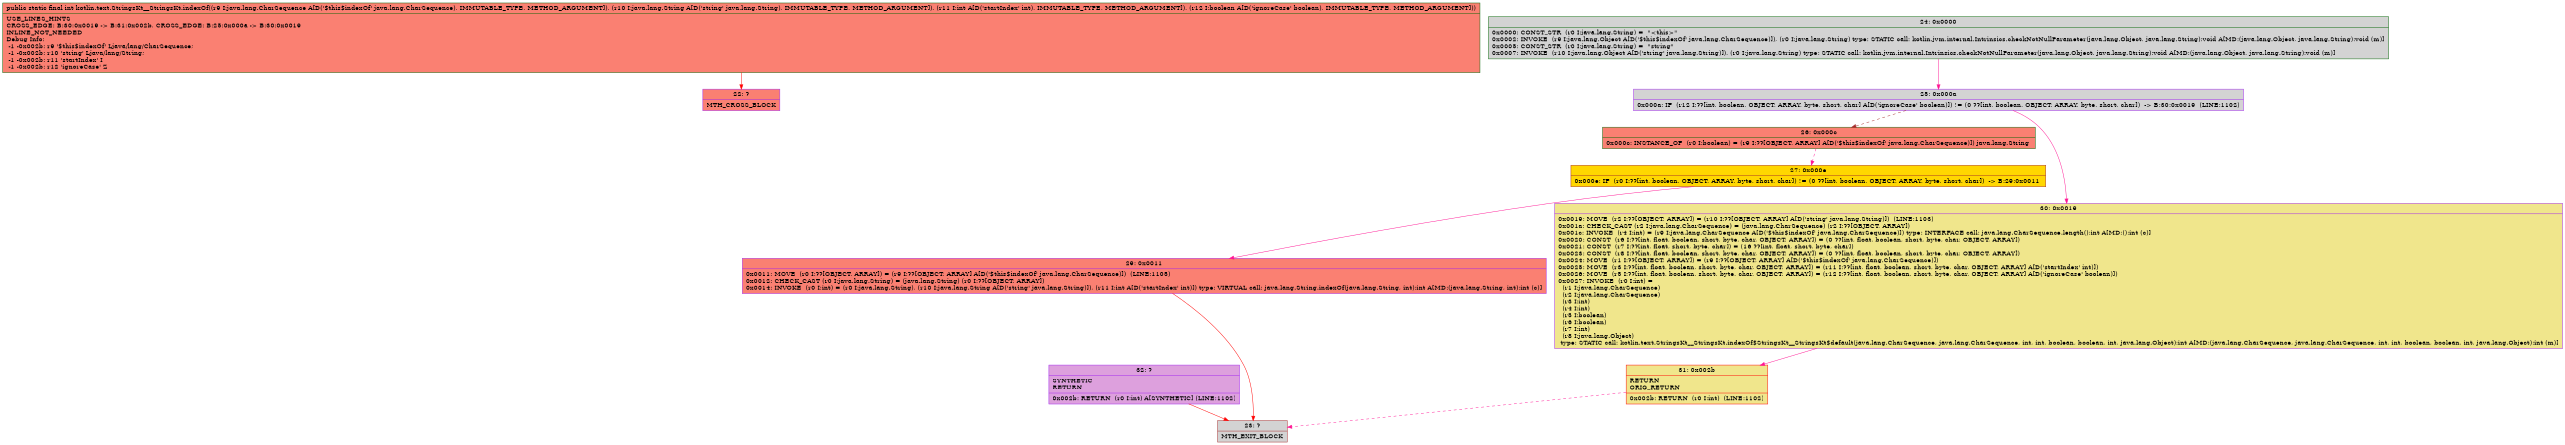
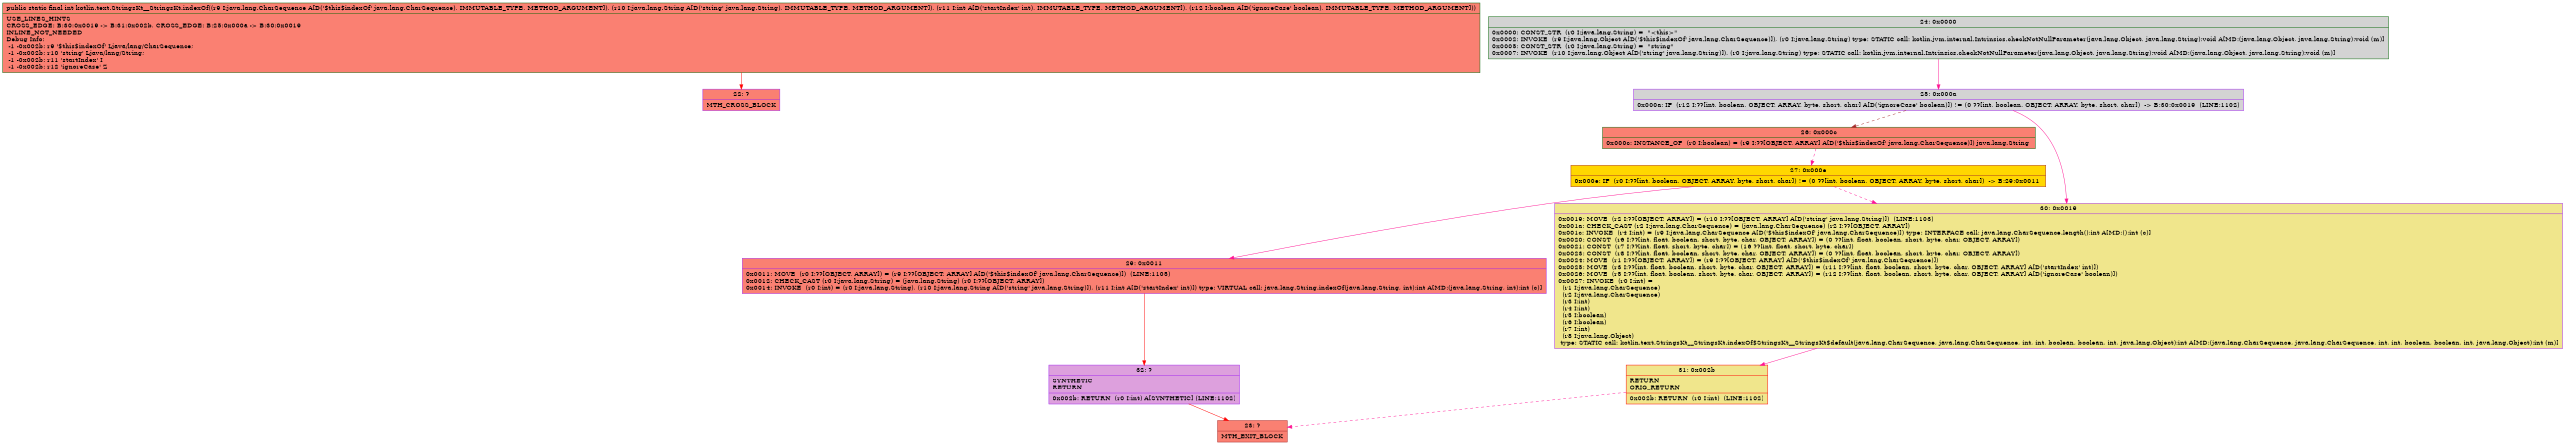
none -> (1853, 194)
(1230, 344) -> (1144, 327)
(1252, 431) -> (1252, 431)
